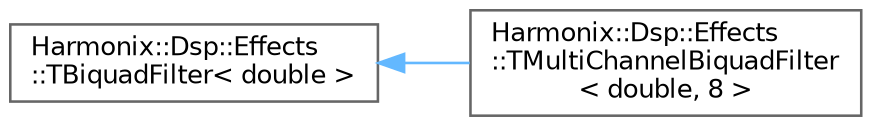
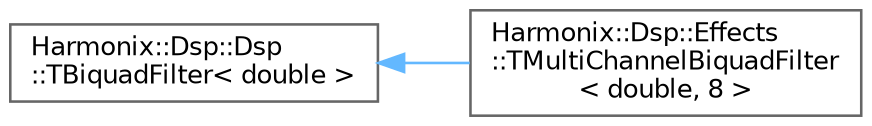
(194, 63) -> (194, 63)
